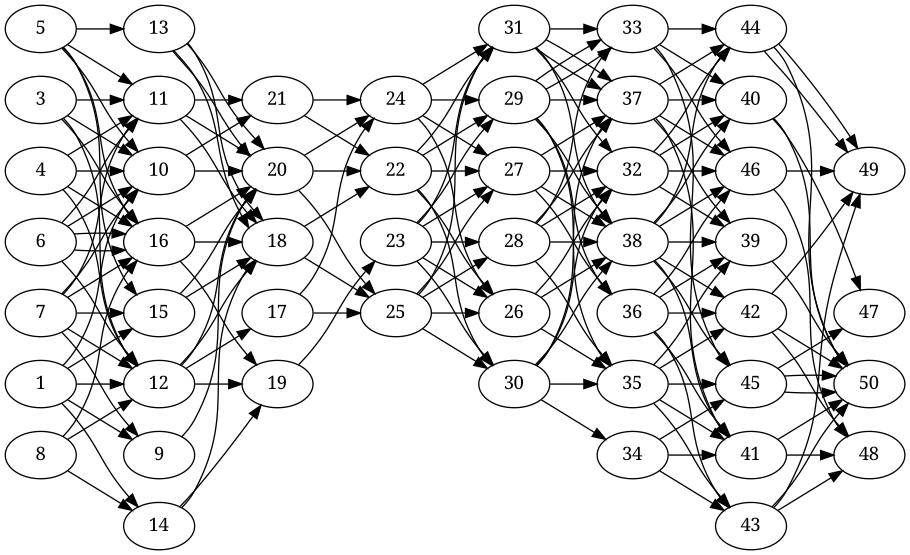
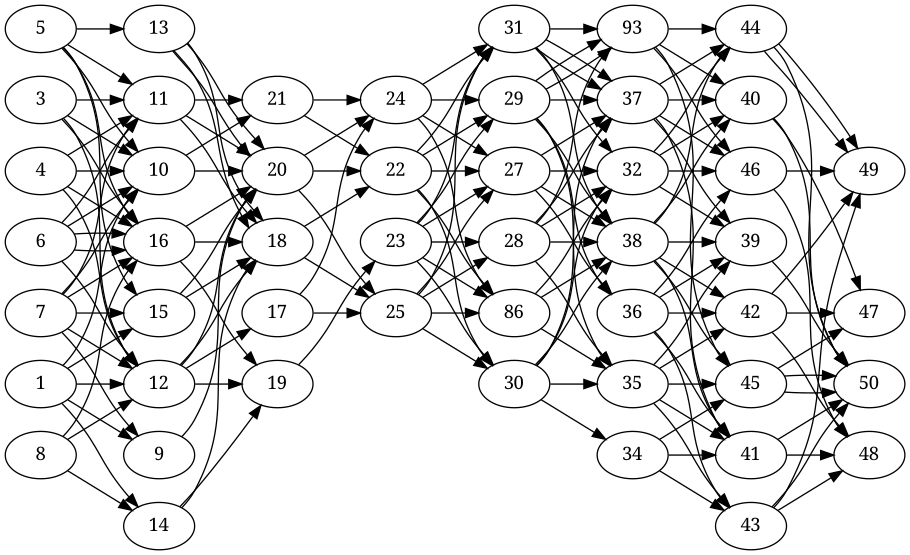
(633, 29) -> (633, 29)
(684, 212) -> none
(514, 313) -> (514, 313)
(802, 343) -> (800, 313)
